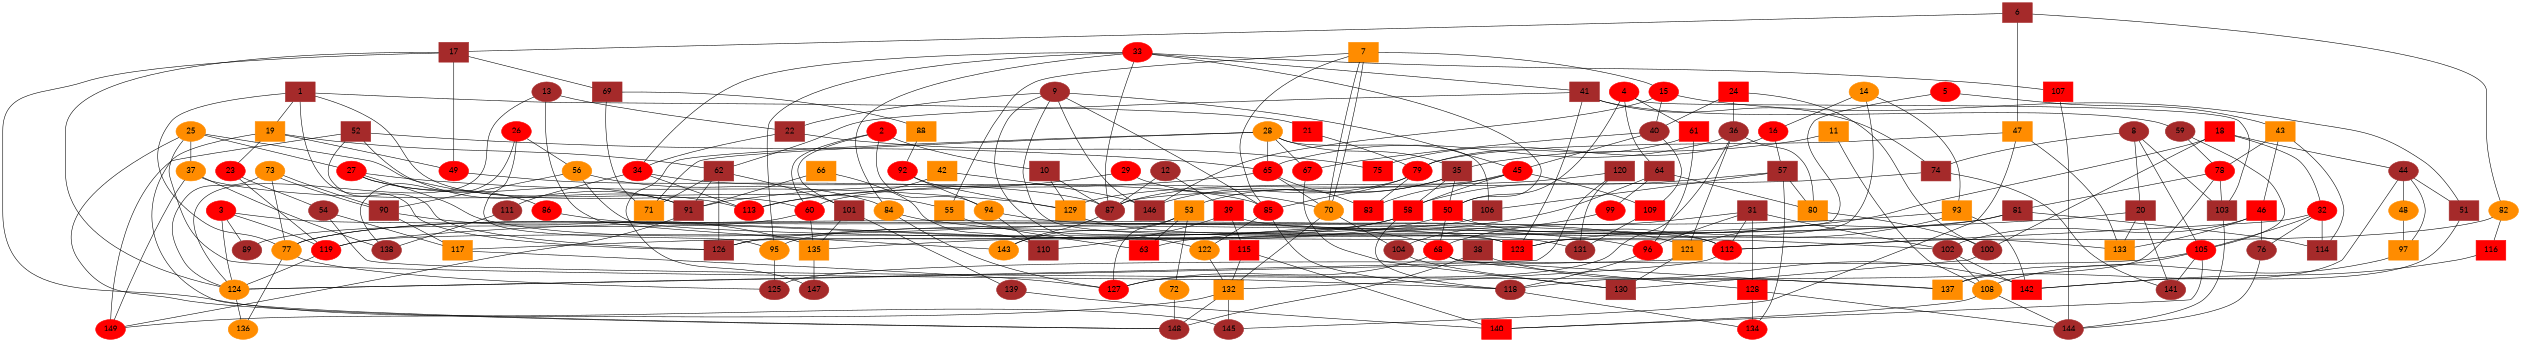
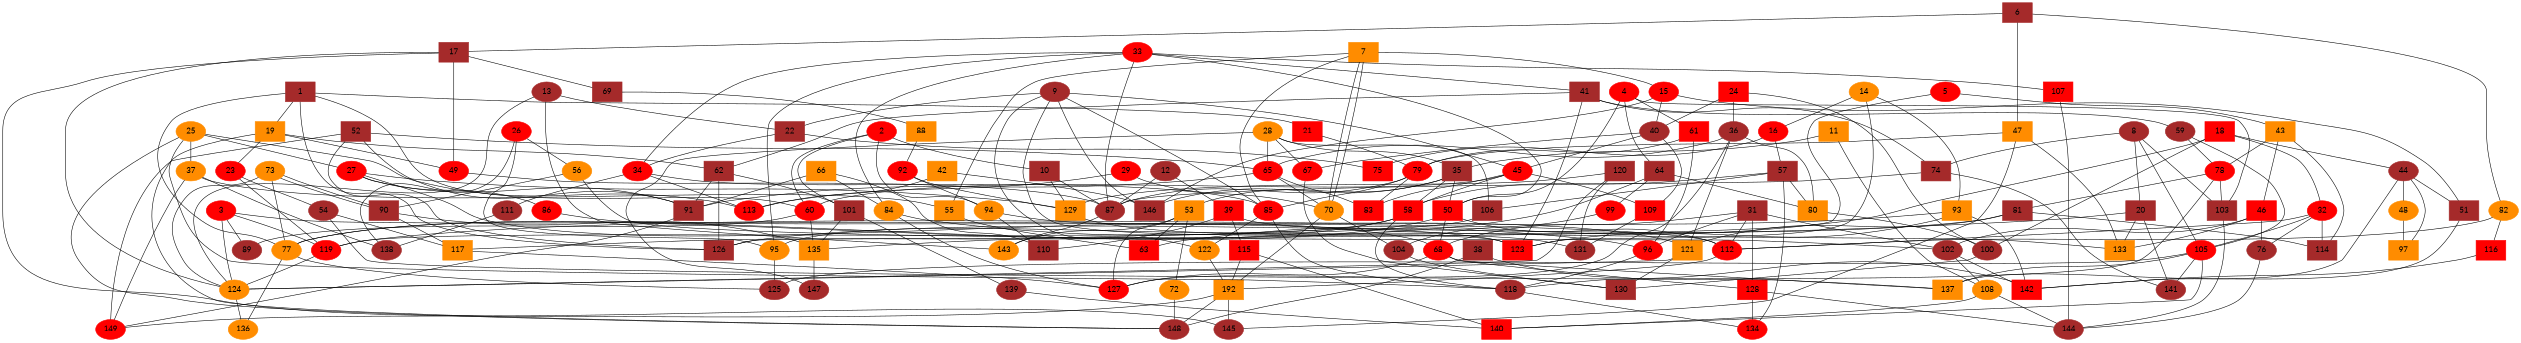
(735, 187) -> (857, 192)
(649, 211) -> none
(2193, 269) -> none
(1229, 290) -> (1229, 290)
